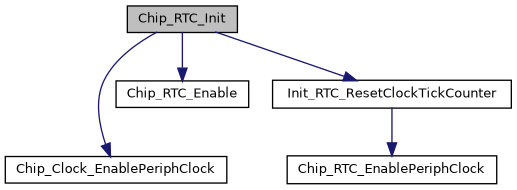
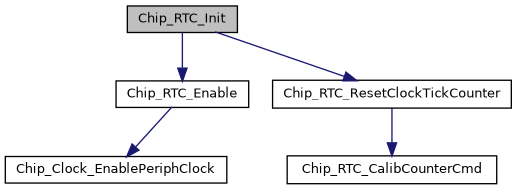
(106, 77) -> (154, 127)
(392, 94) -> (392, 94)
(392, 170) -> (392, 170)
